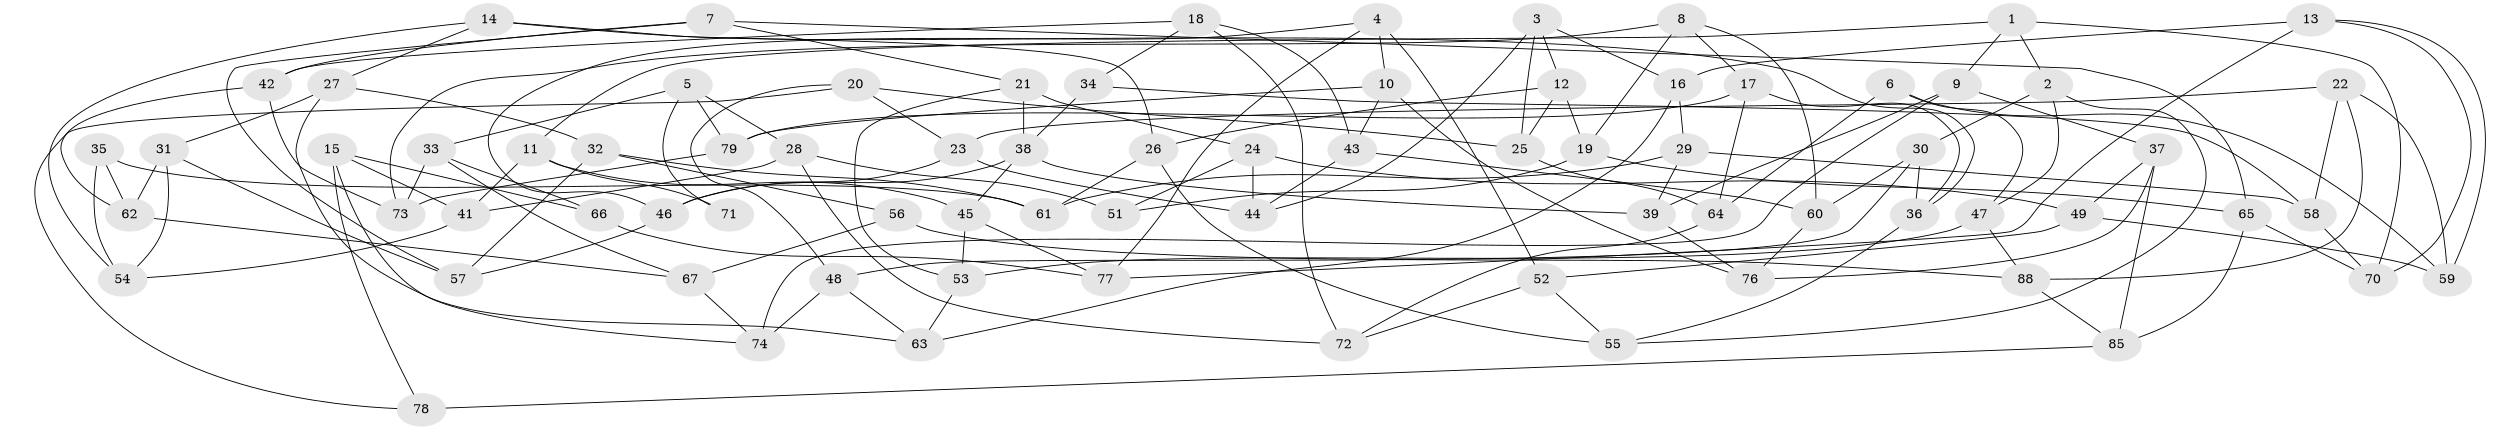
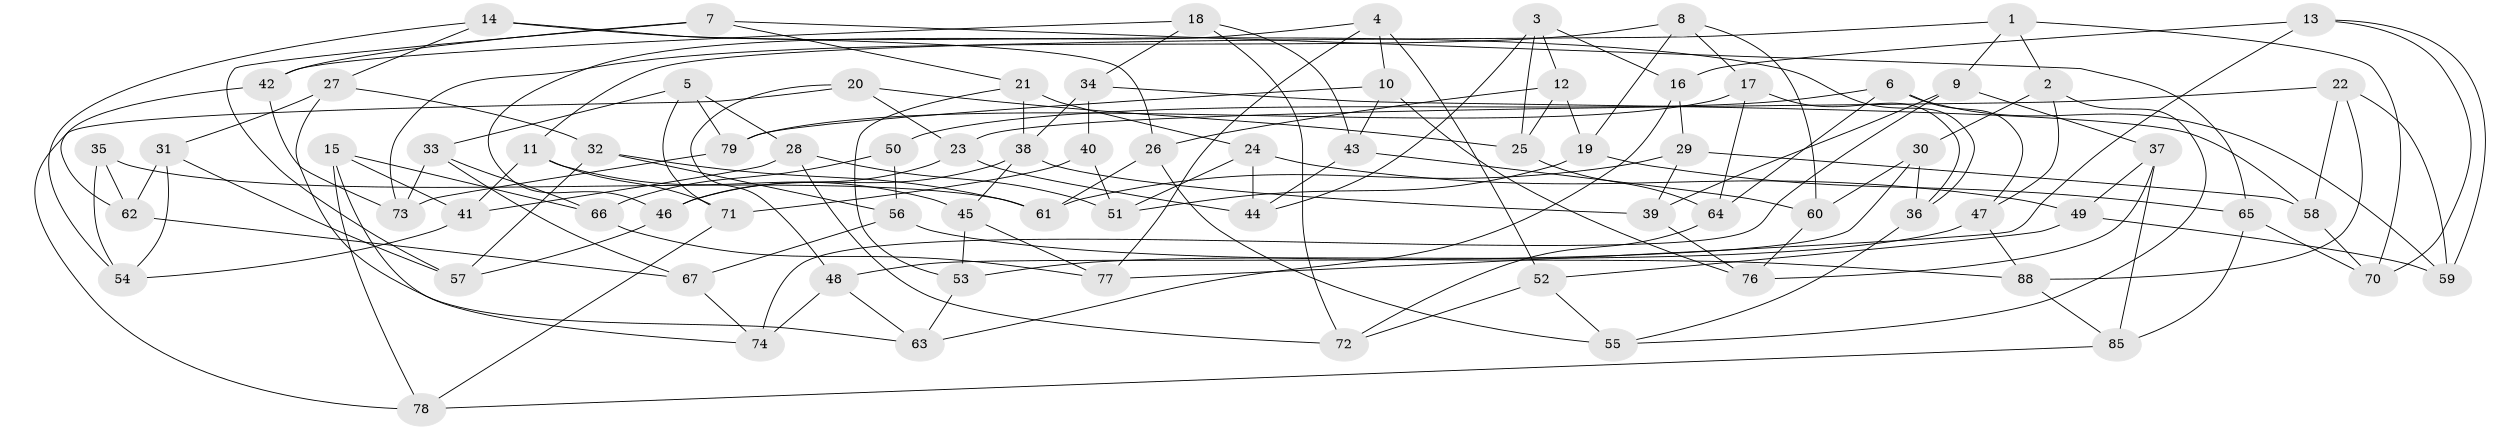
none -> (894, 150)
none -> (1089, 150)
none -> (575, 312)
